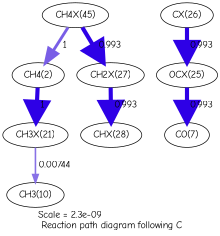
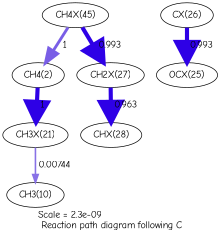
(124, 105) -> (124, 105)
(187, 135) -> none
